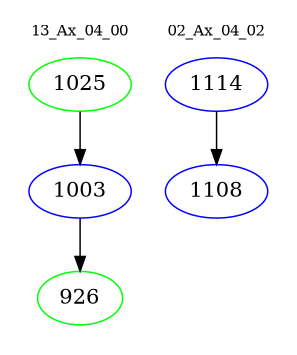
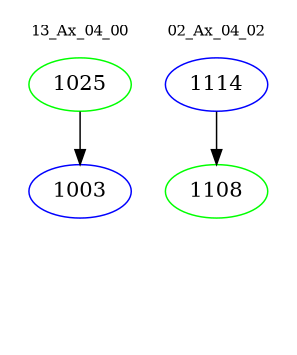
(217, 191) -> (217, 191)
(80, 298) -> none
